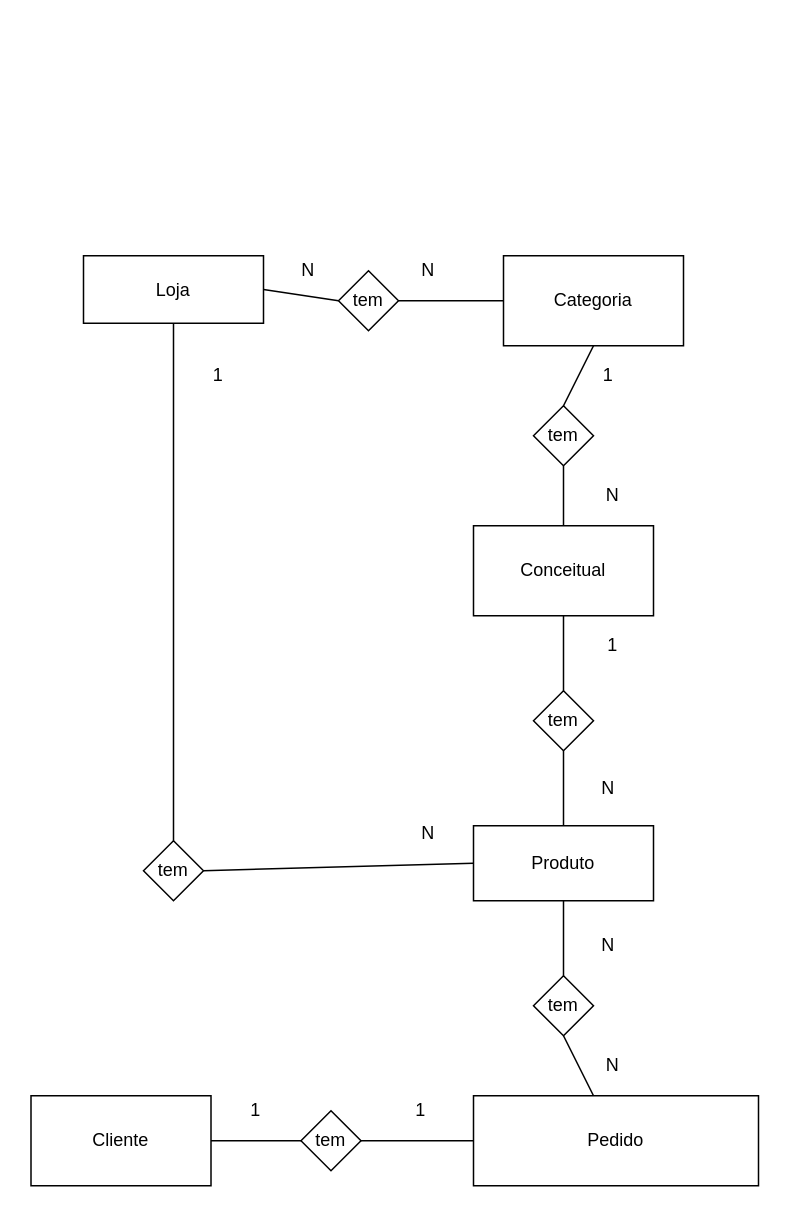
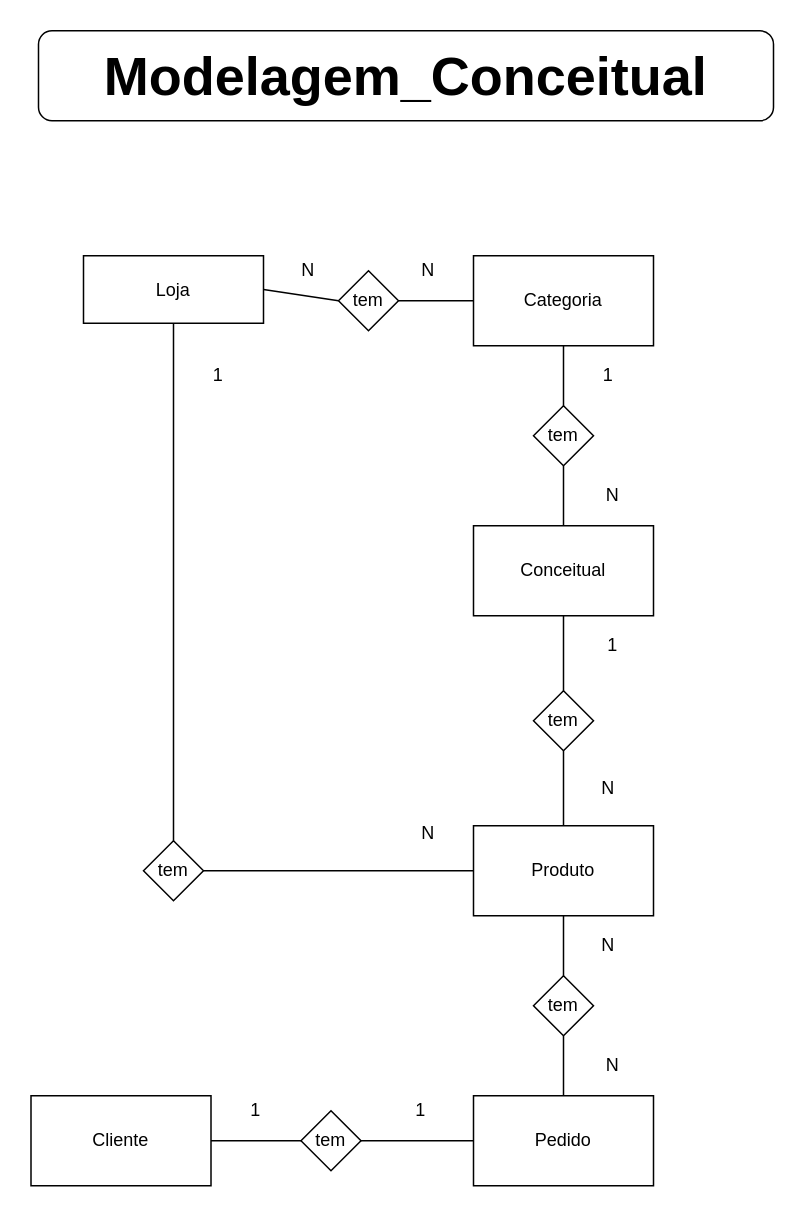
none -> (406, 76)
(593, 301) -> (563, 301)
(563, 863) -> (563, 871)
(616, 1141) -> (563, 1141)
